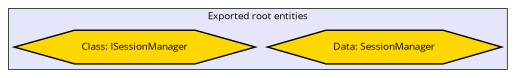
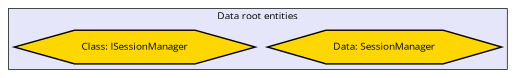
(258, 17) -> (258, 17)
